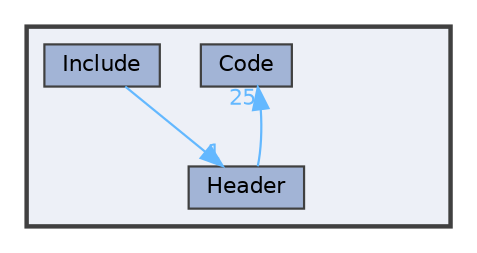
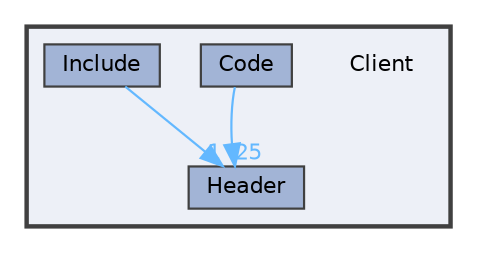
none -> (382, 65)
(261, 138) -> (232, 115)
